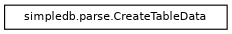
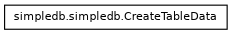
(116, 17) -> (116, 17)
